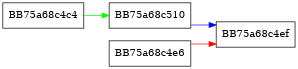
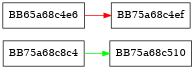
(43, 15) -> (44, 54)
(200, 25) -> none
(150, 54) -> (44, 15)
